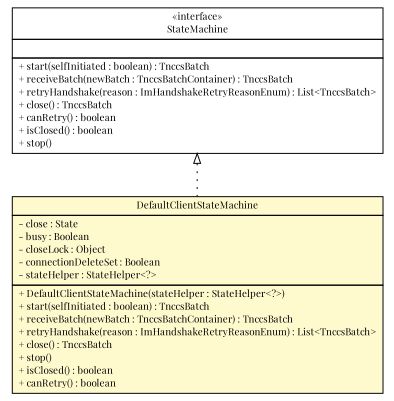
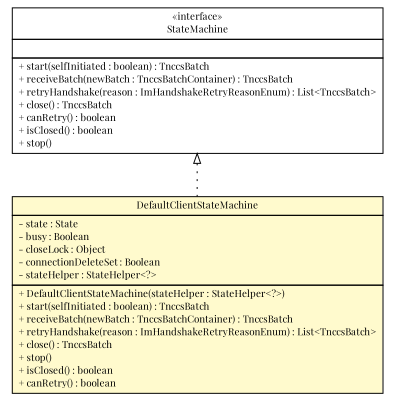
(49, 224) -> (49, 224)
